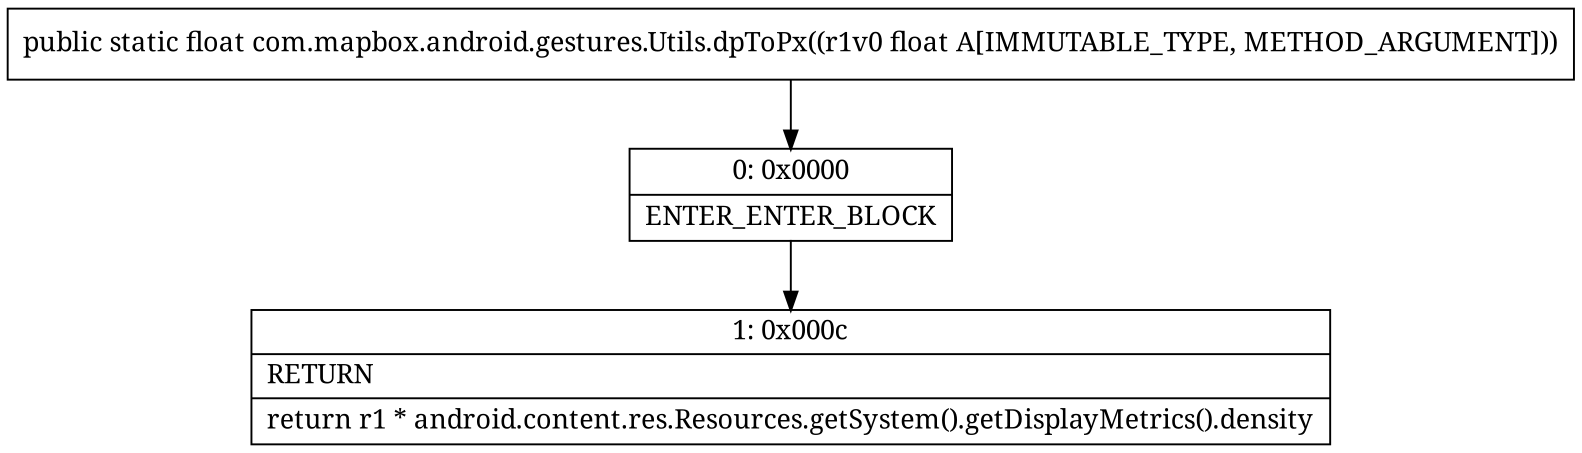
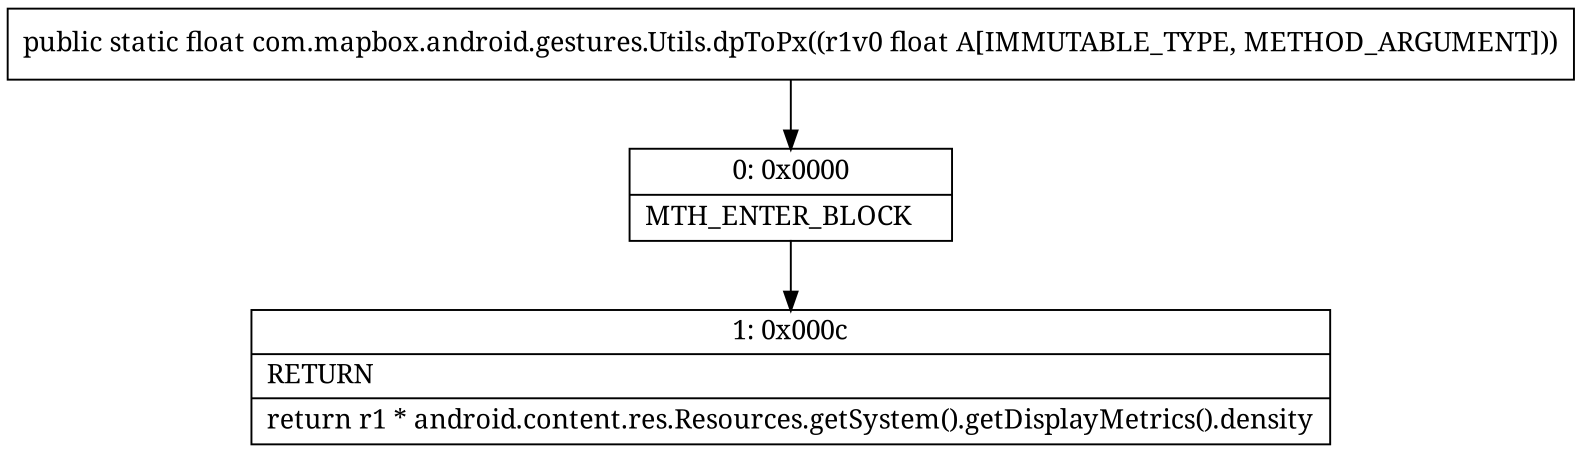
(791, 217) -> (778, 217)
